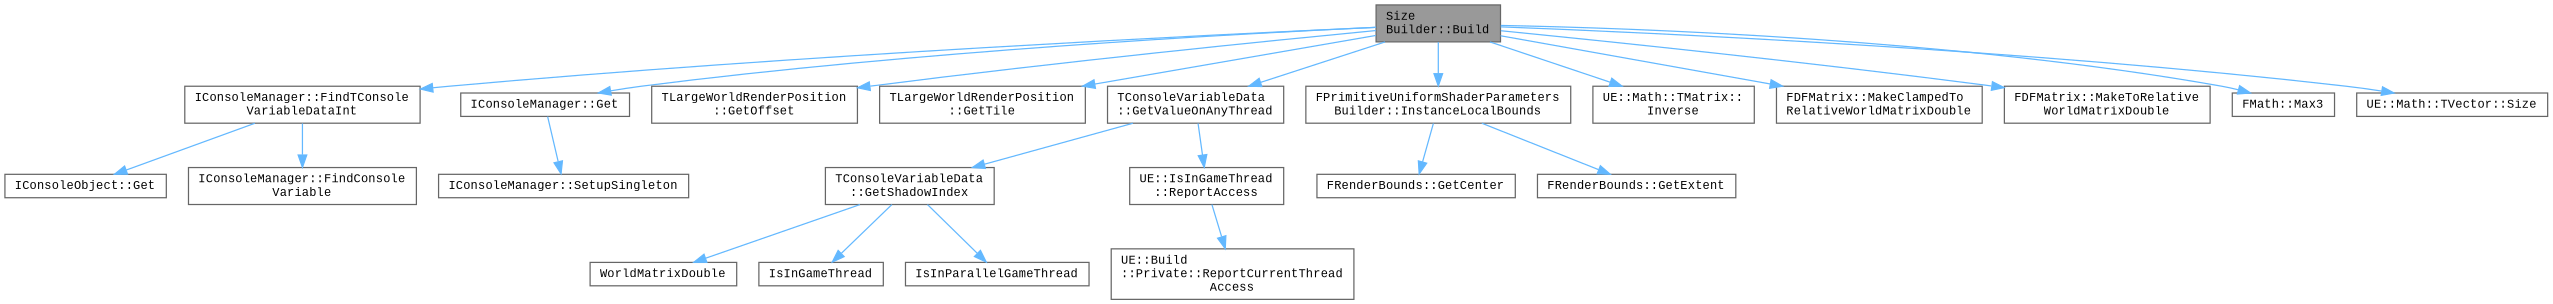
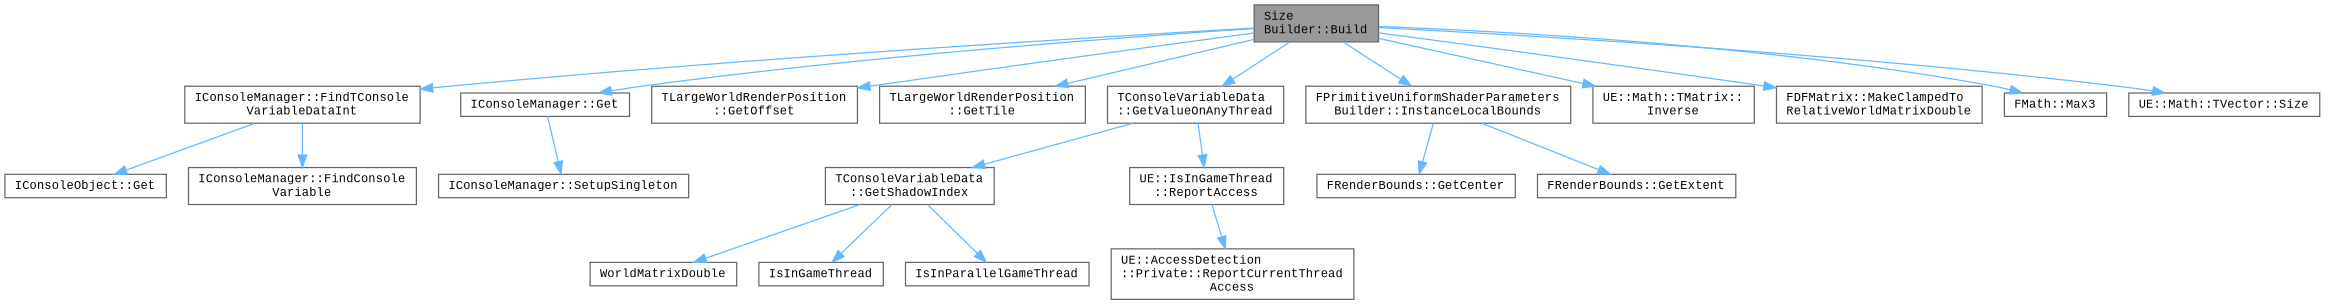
(2107, 105) -> none
(1233, 274) -> (1233, 274)
